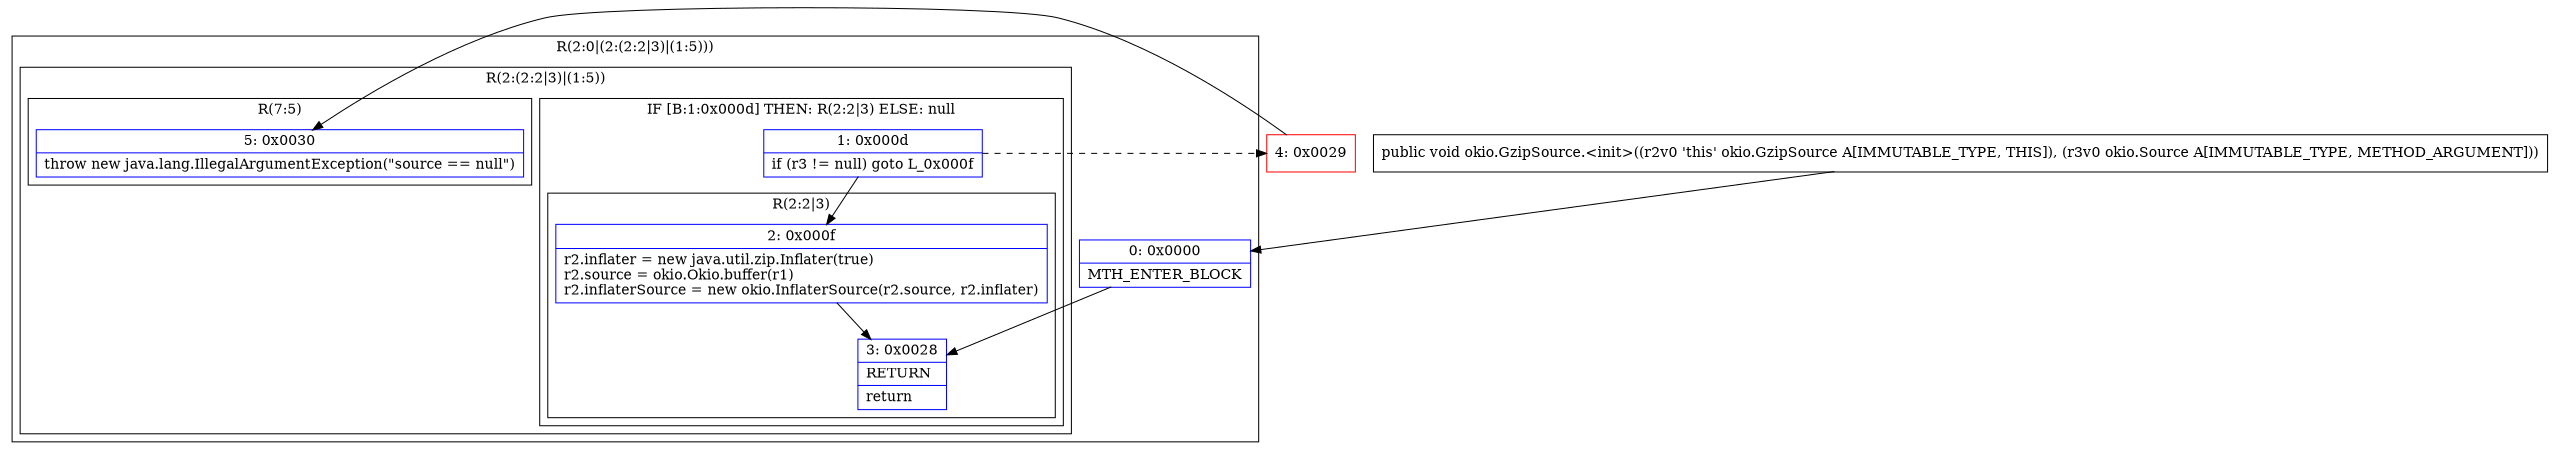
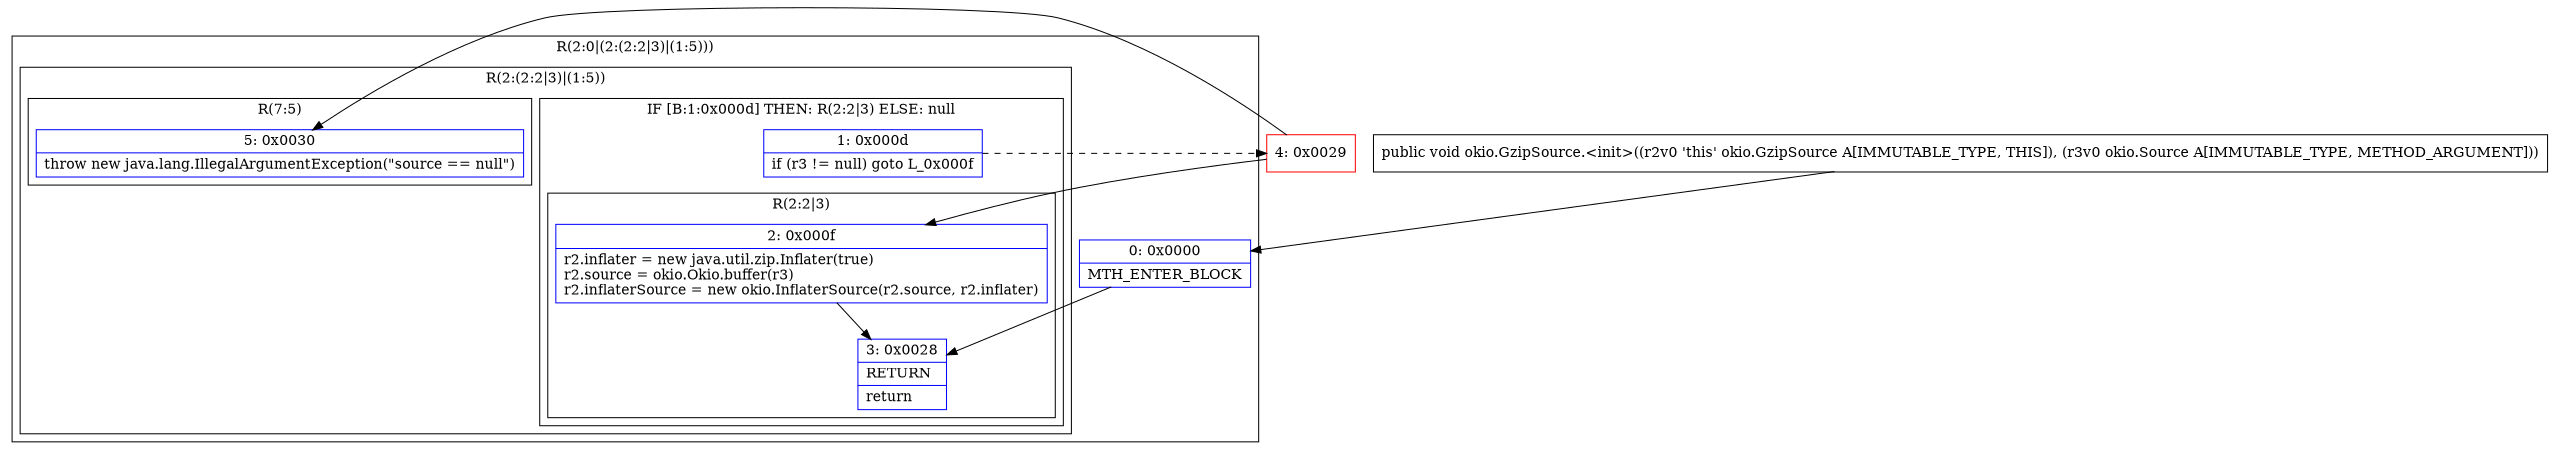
(843, 199) -> (1100, 184)
(679, 275) -> (679, 275)
